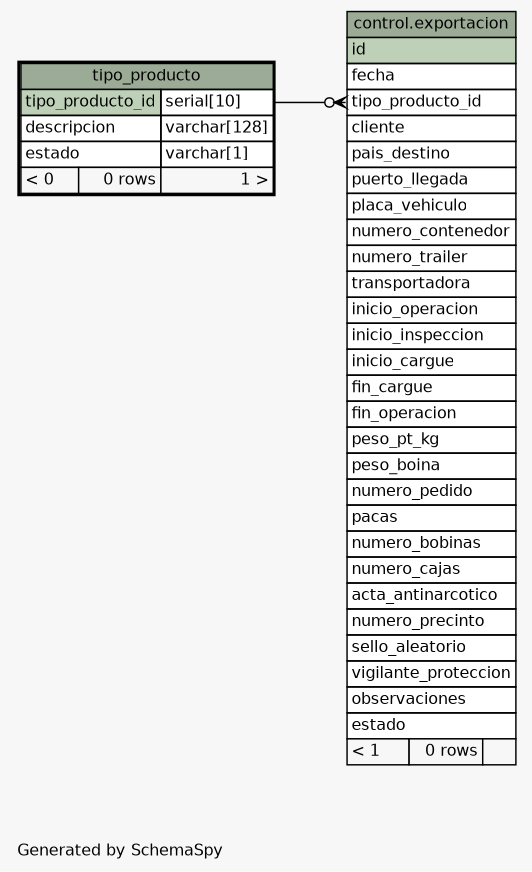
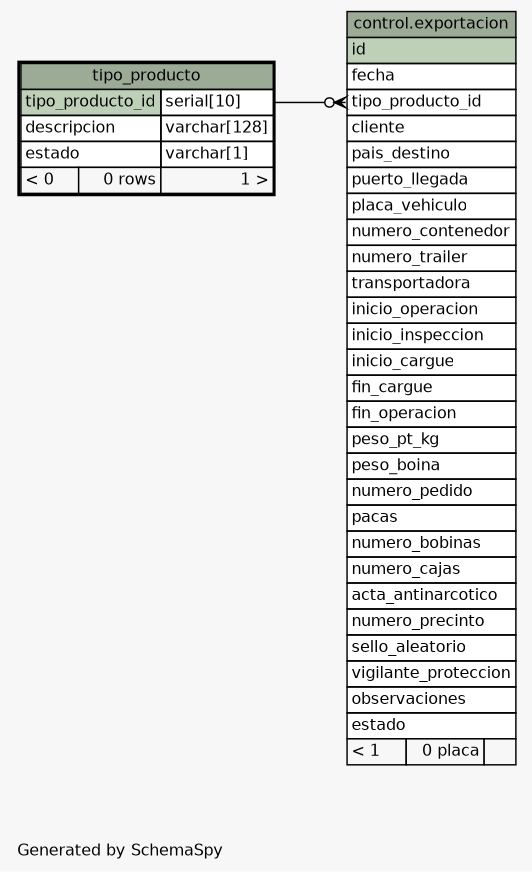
(452, 751) -> (451, 751)
